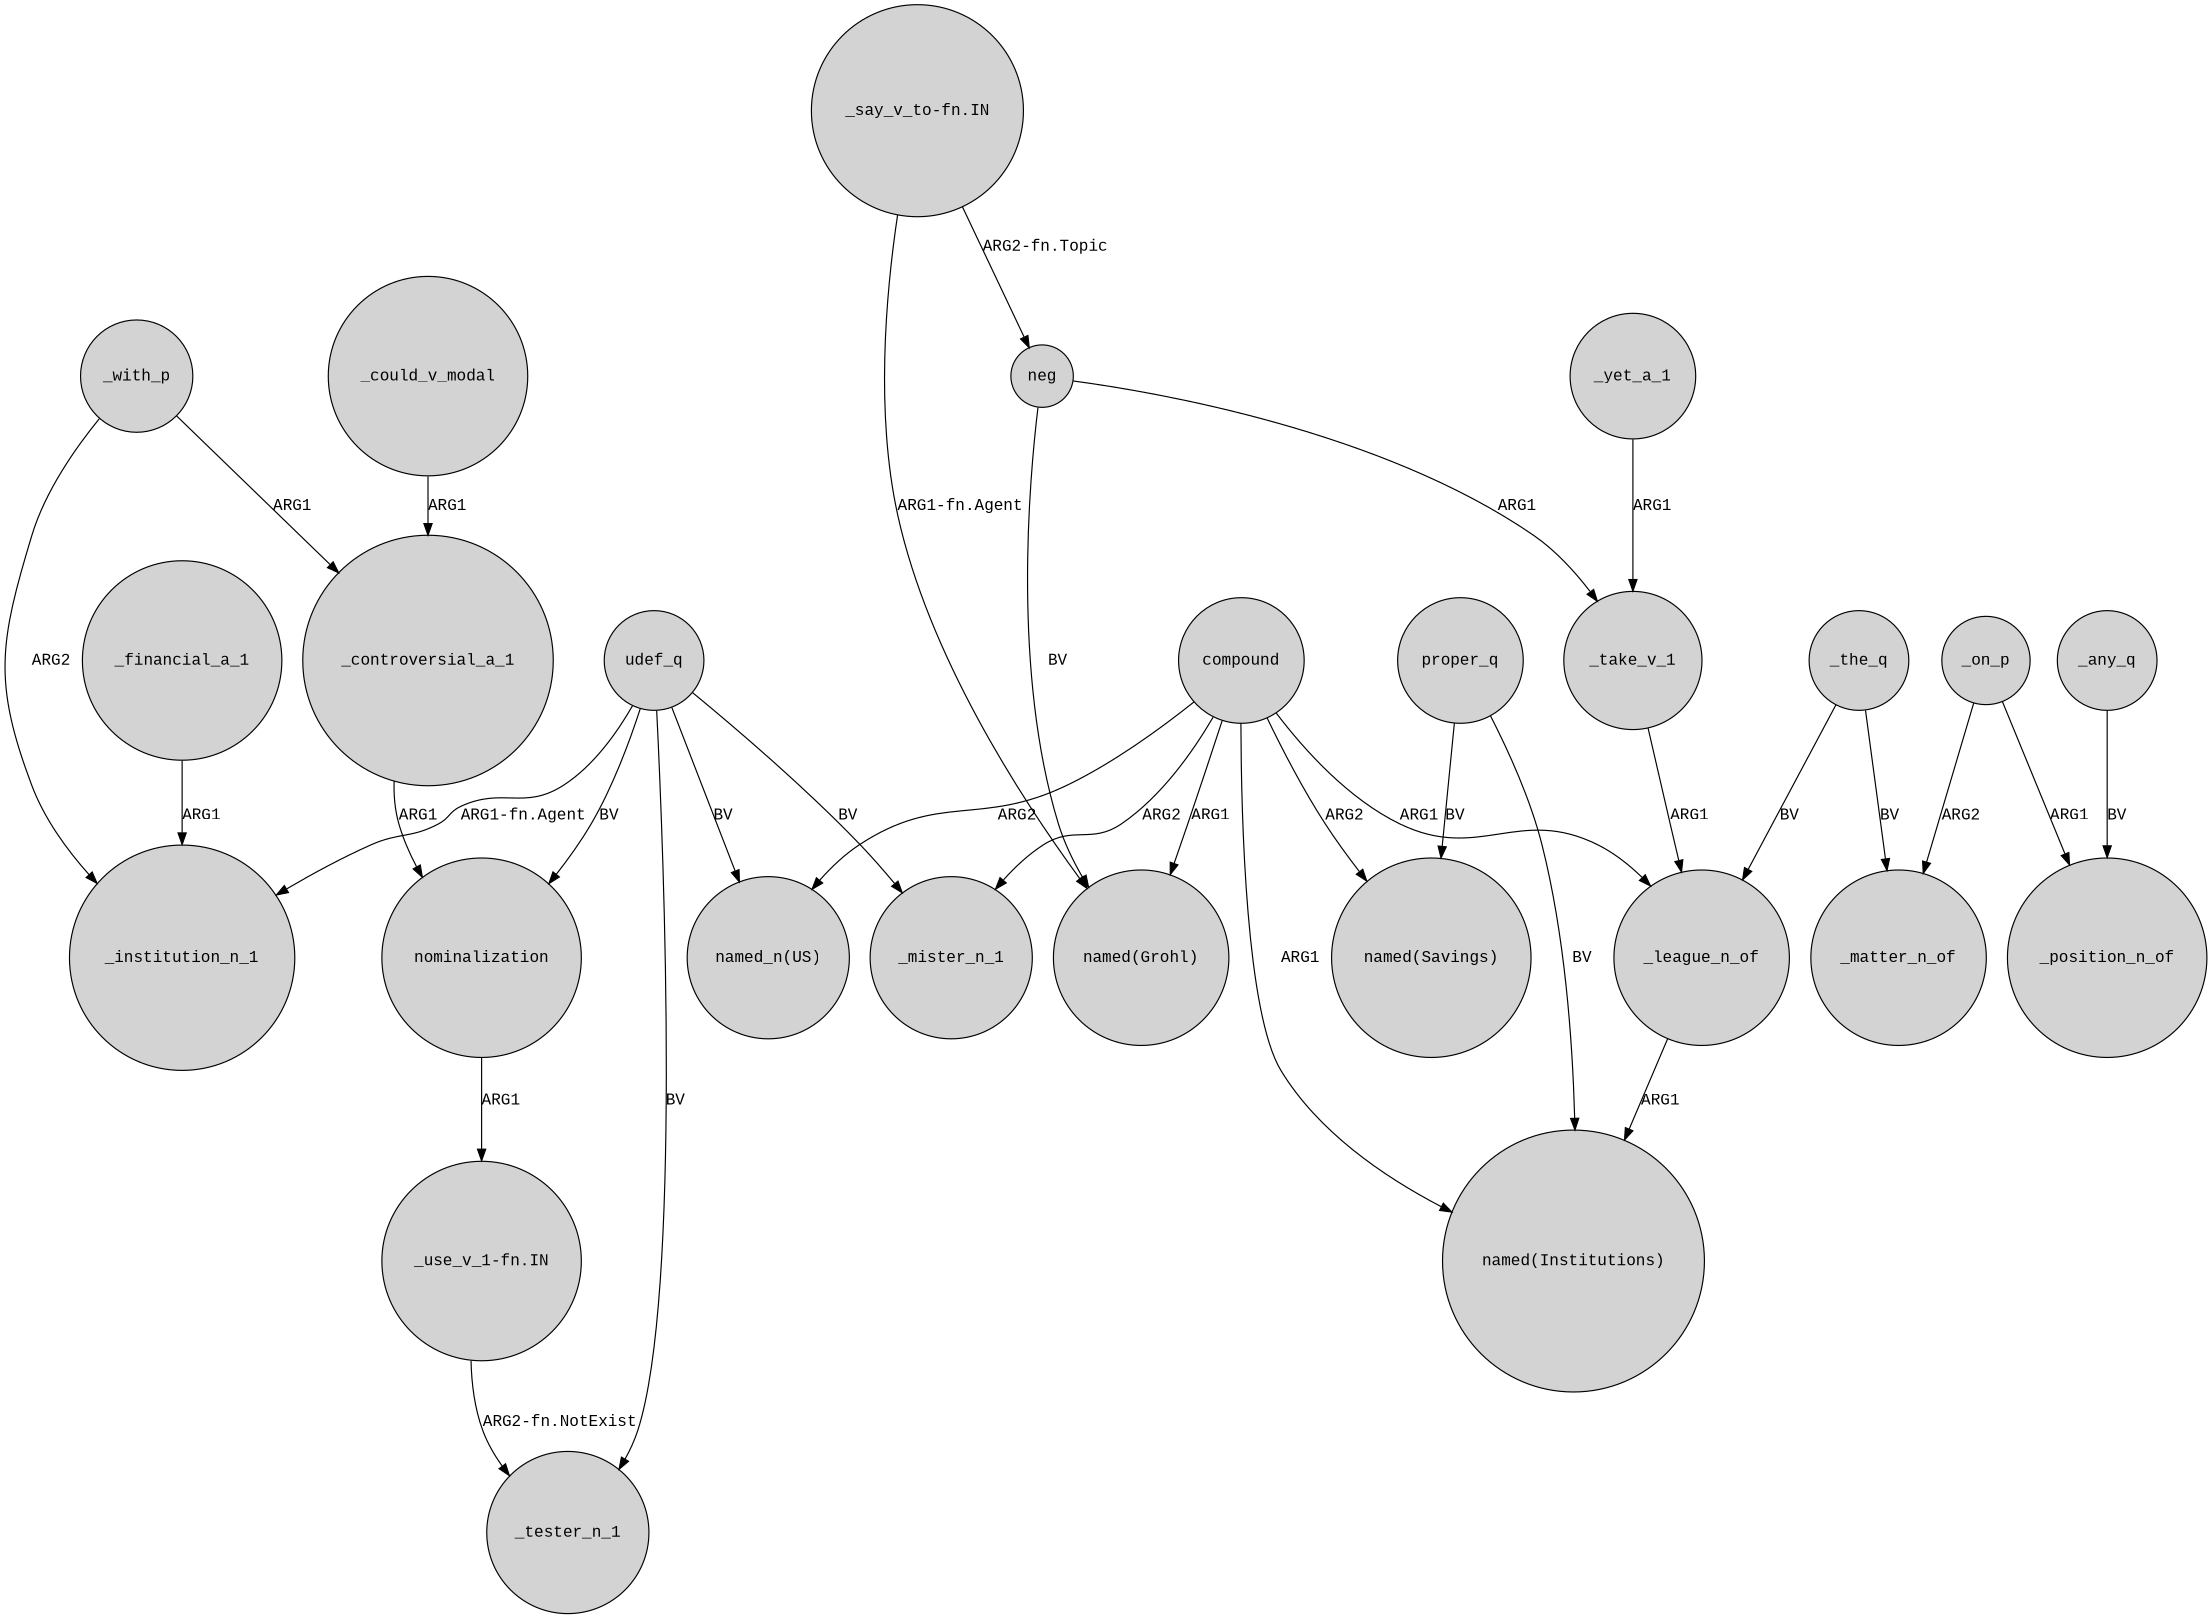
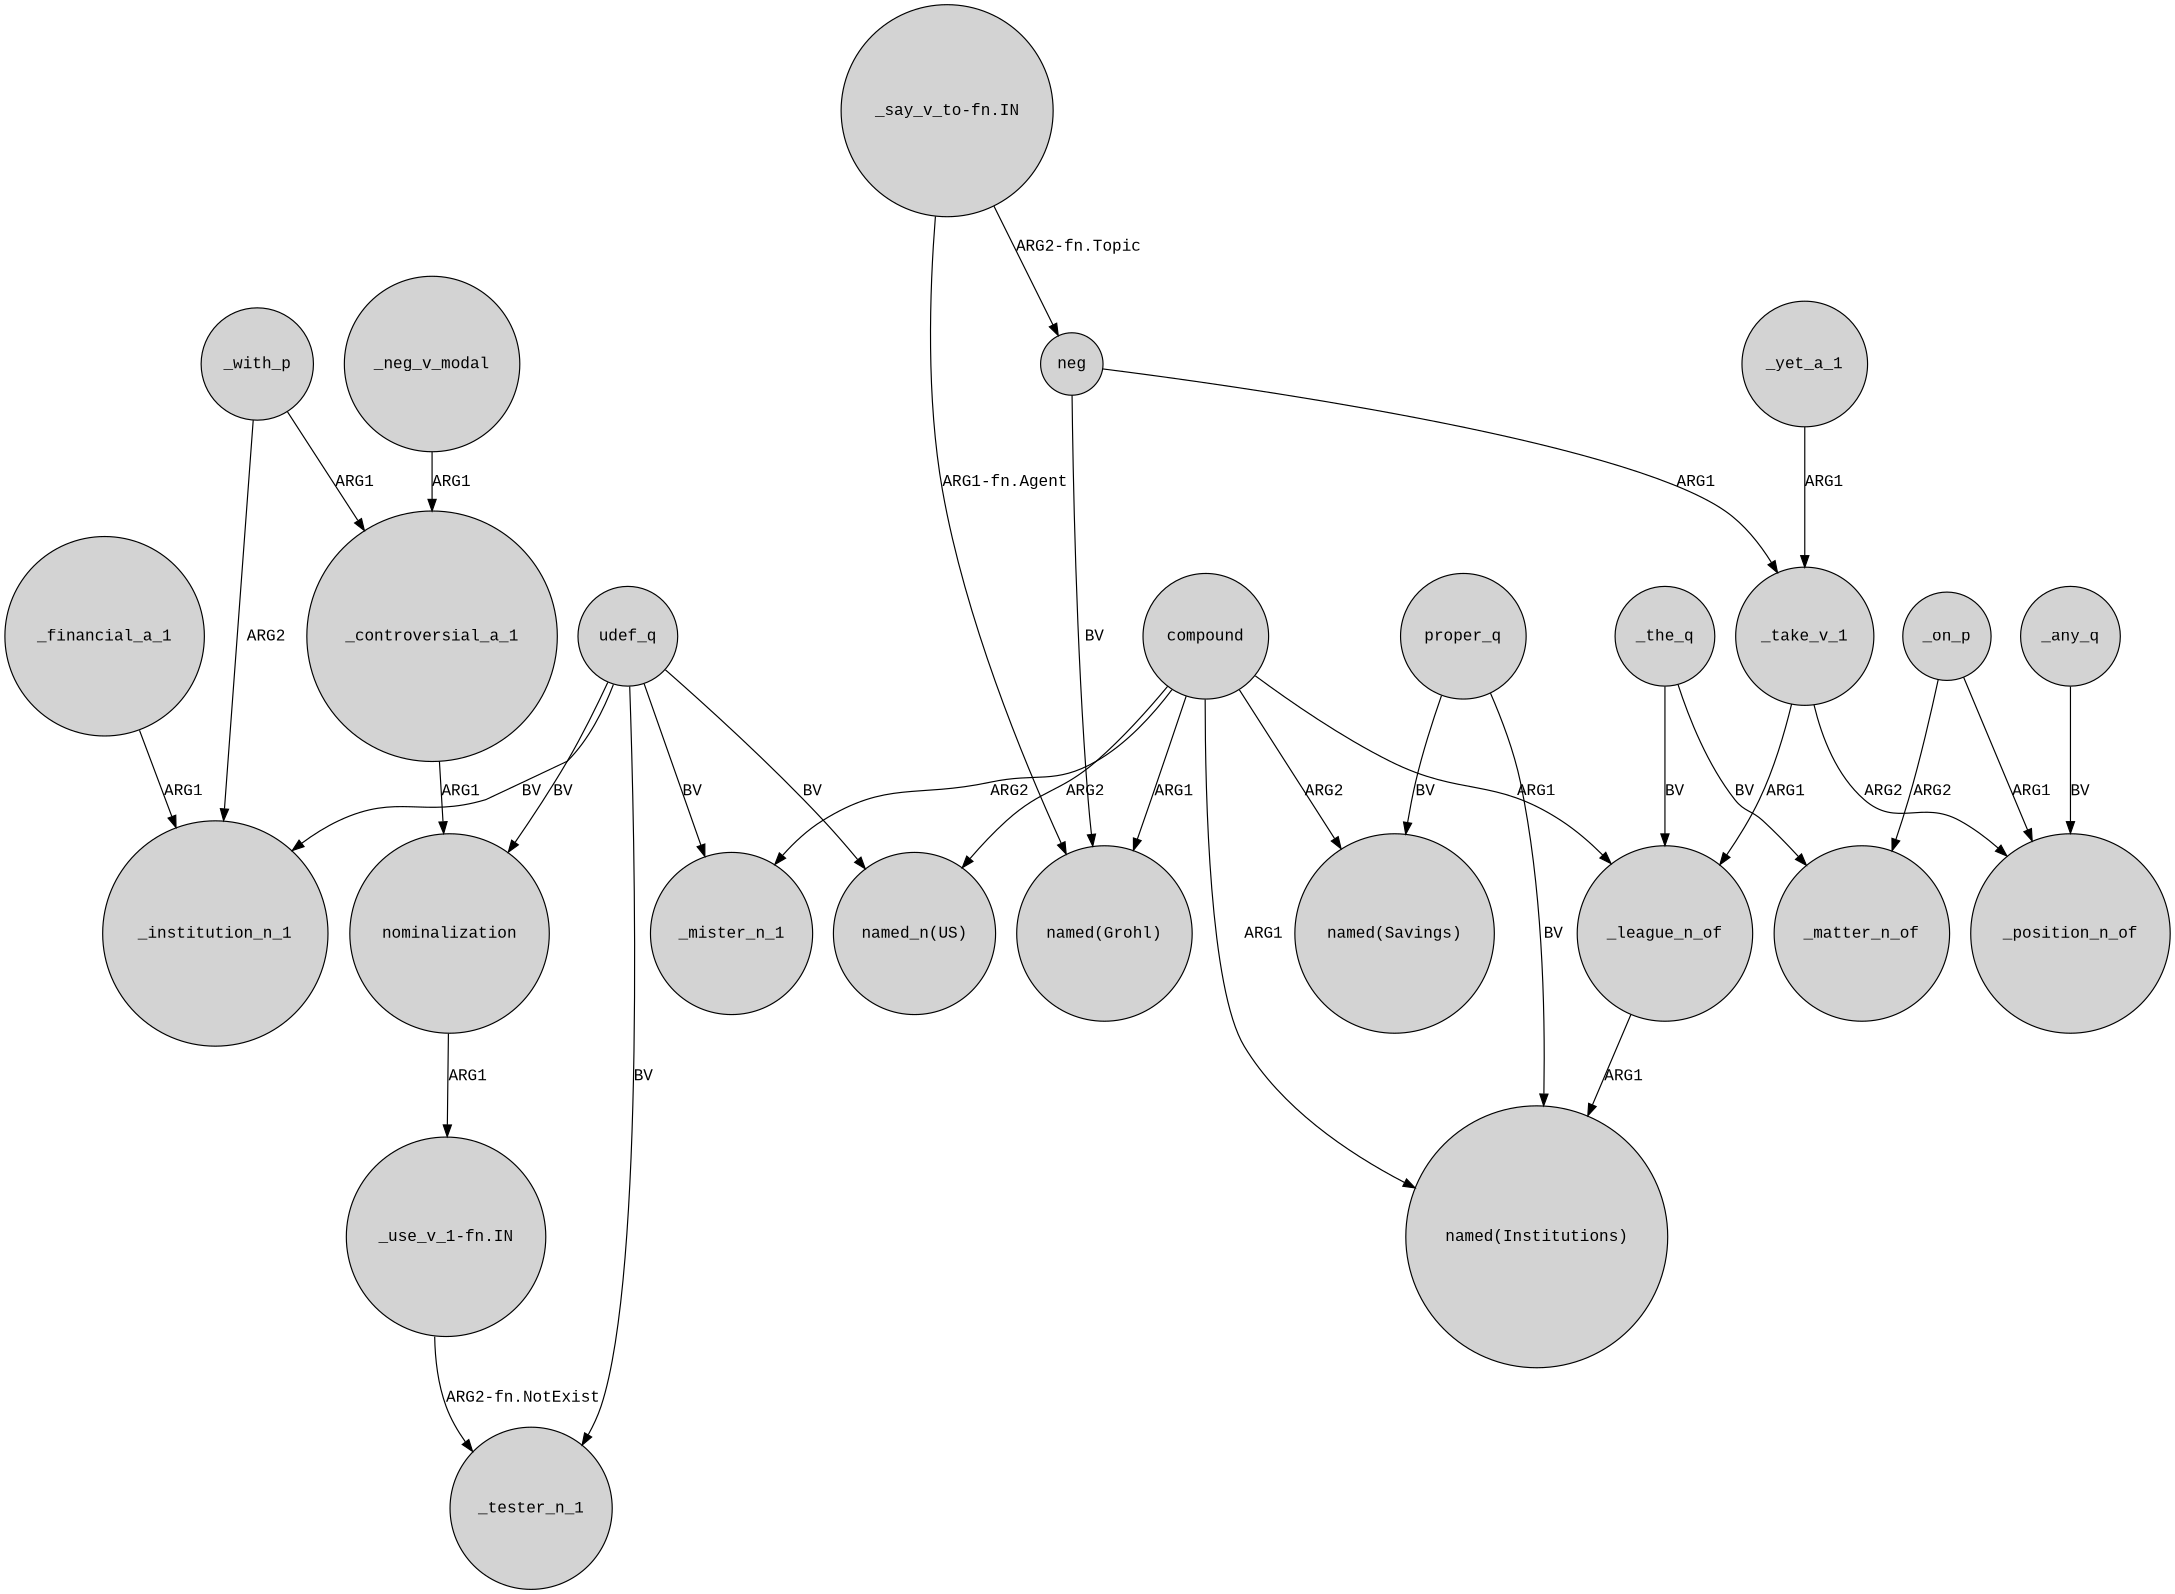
(428, 376) -> (432, 364)
none -> (1881, 810)
(524, 815) -> (532, 791)
